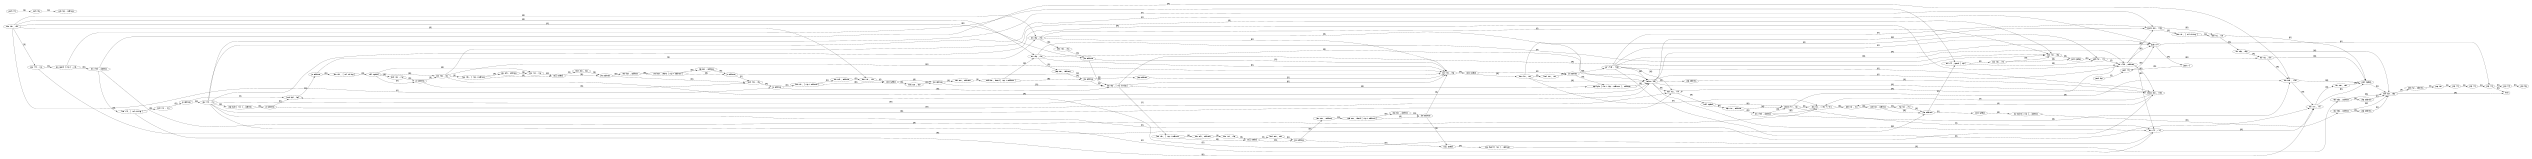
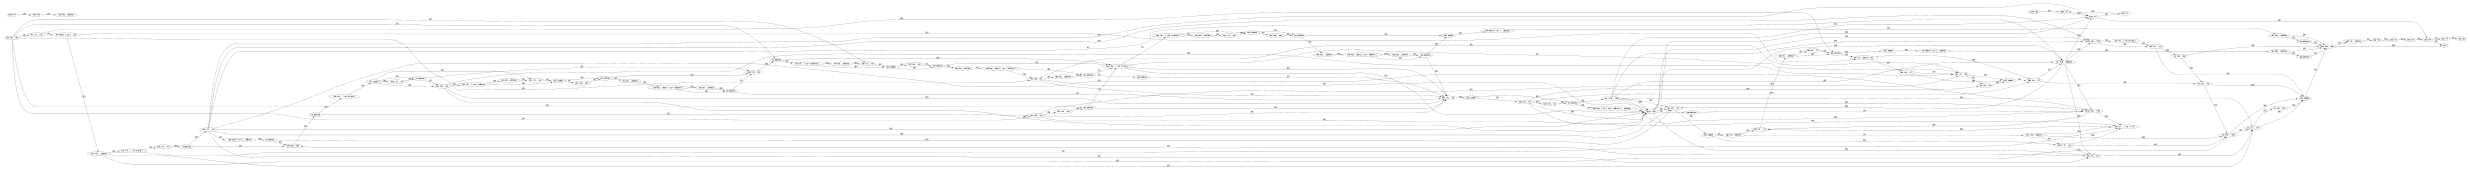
none -> (1985, 85)
(1358, 87) -> (1377, 75)
(1762, 108) -> (1746, 132)
